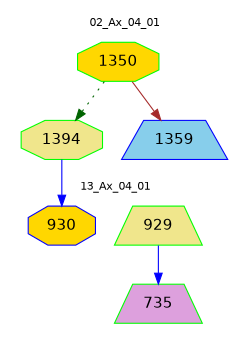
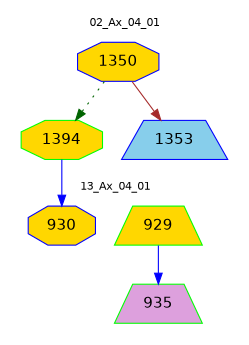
(118, 62) -> (118, 62)
(62, 140) -> (62, 140)
(175, 140) -> (175, 140)
(158, 226) -> (158, 226)
(158, 304) -> (158, 304)
